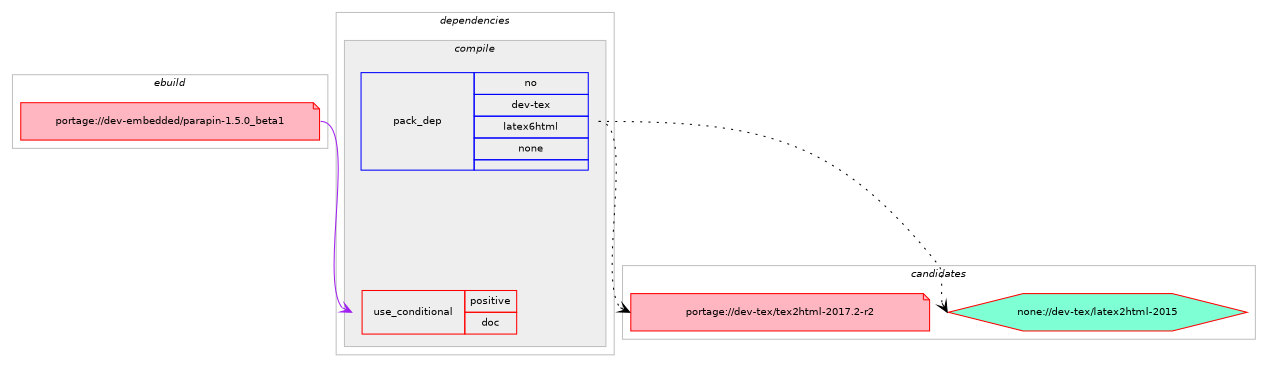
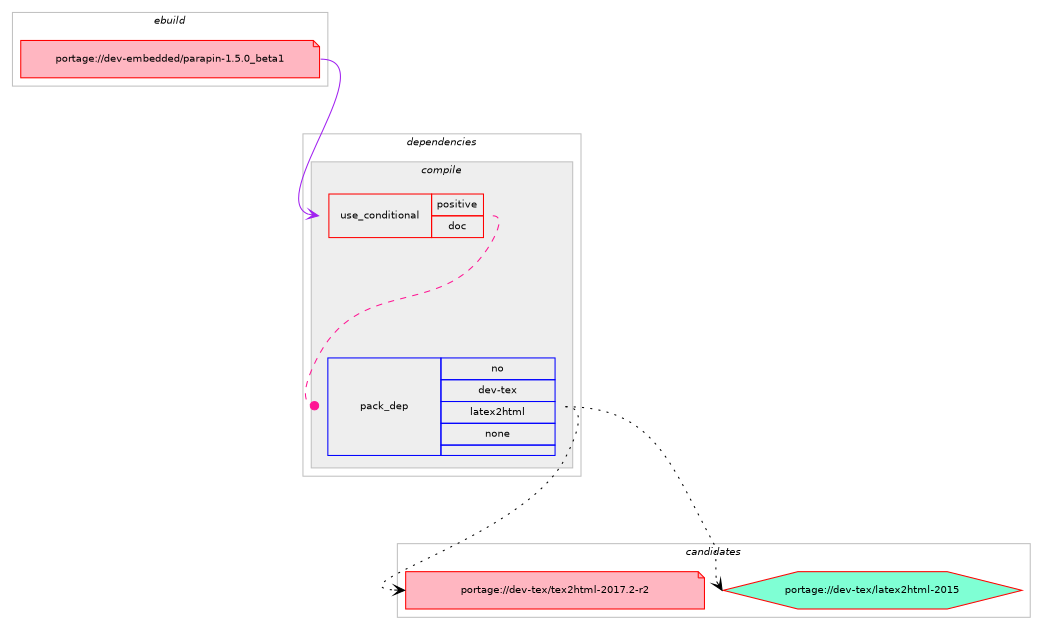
(531, 127) -> (498, 412)
none -> (394, 301)
(1098, 312) -> (873, 590)
